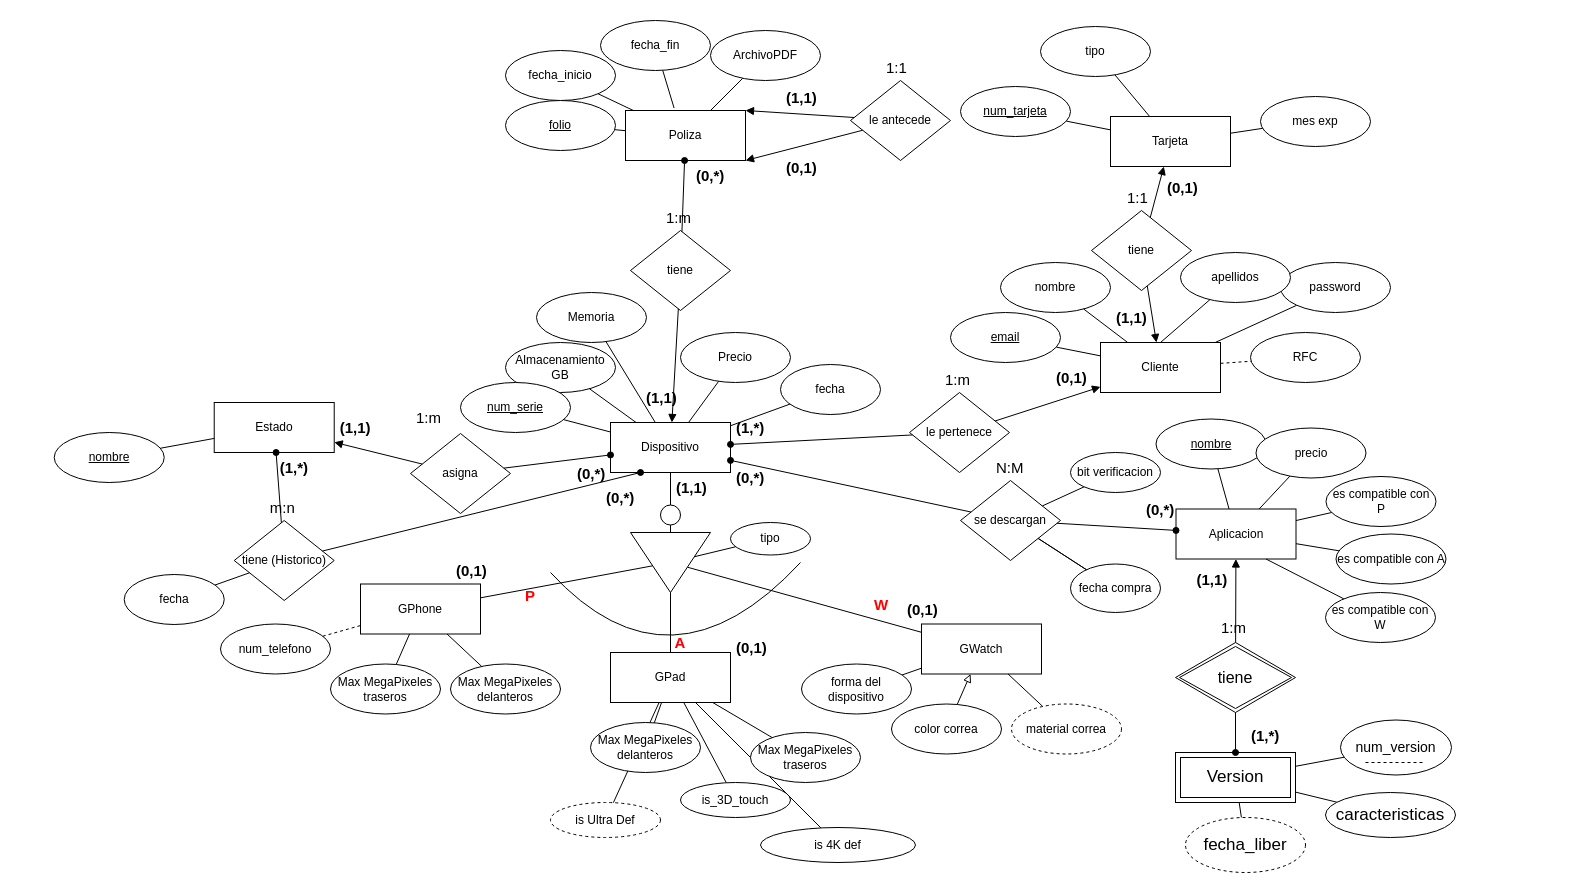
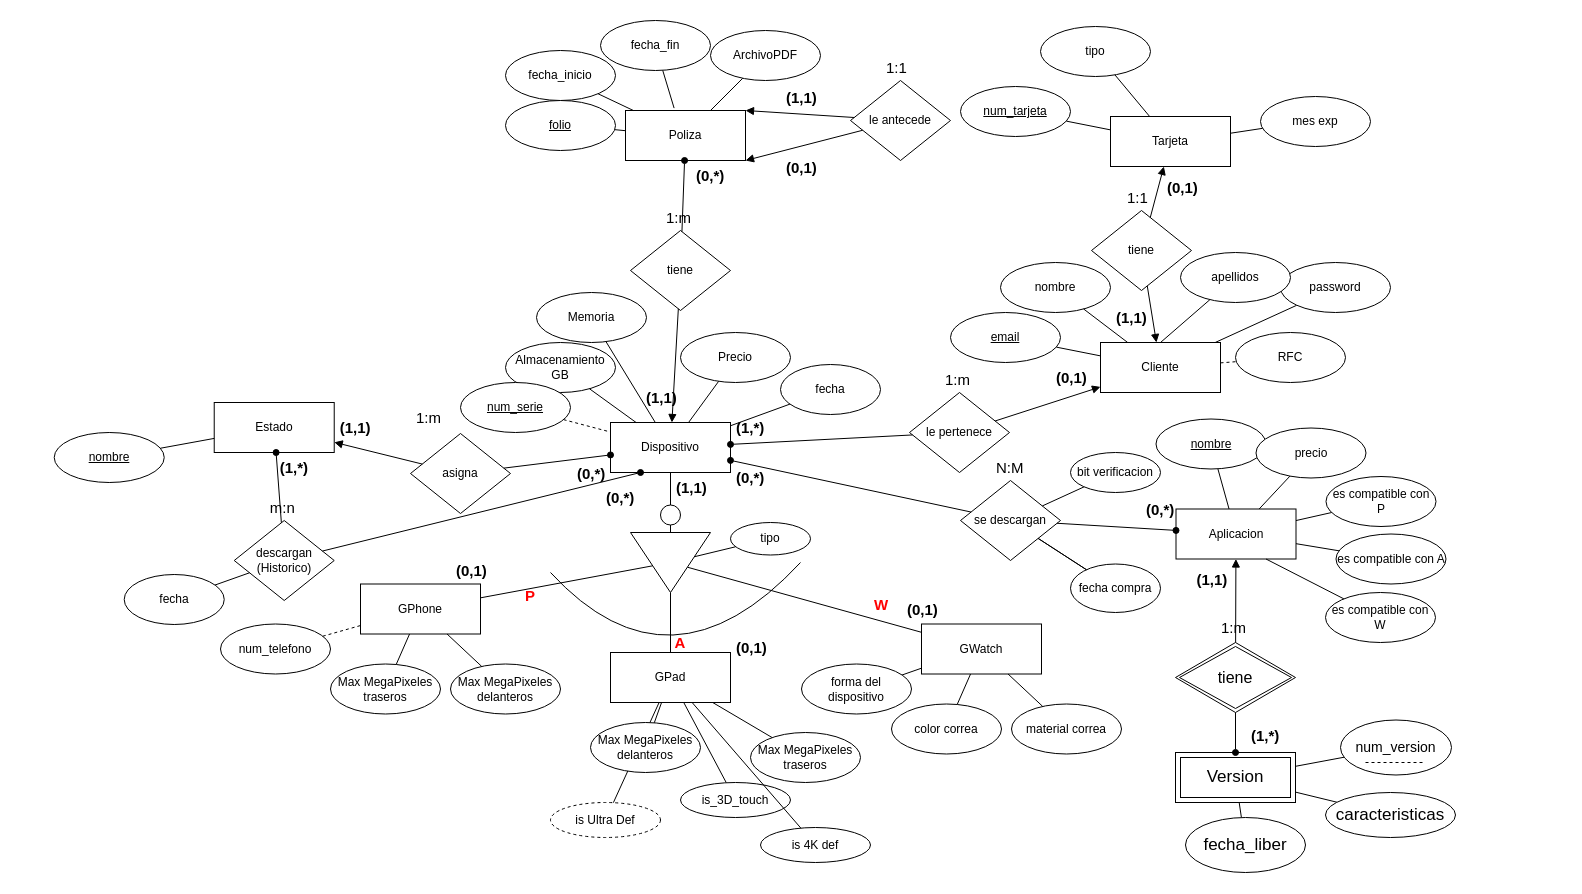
(1306, 358) -> (1291, 358)
(587, 426) -> (587, 426)
(285, 561) -> (285, 561)
(966, 683) -> (969, 679)
(1067, 729) -> (1067, 729)
(838, 845) -> (816, 845)
(1246, 845) -> (1246, 845)
